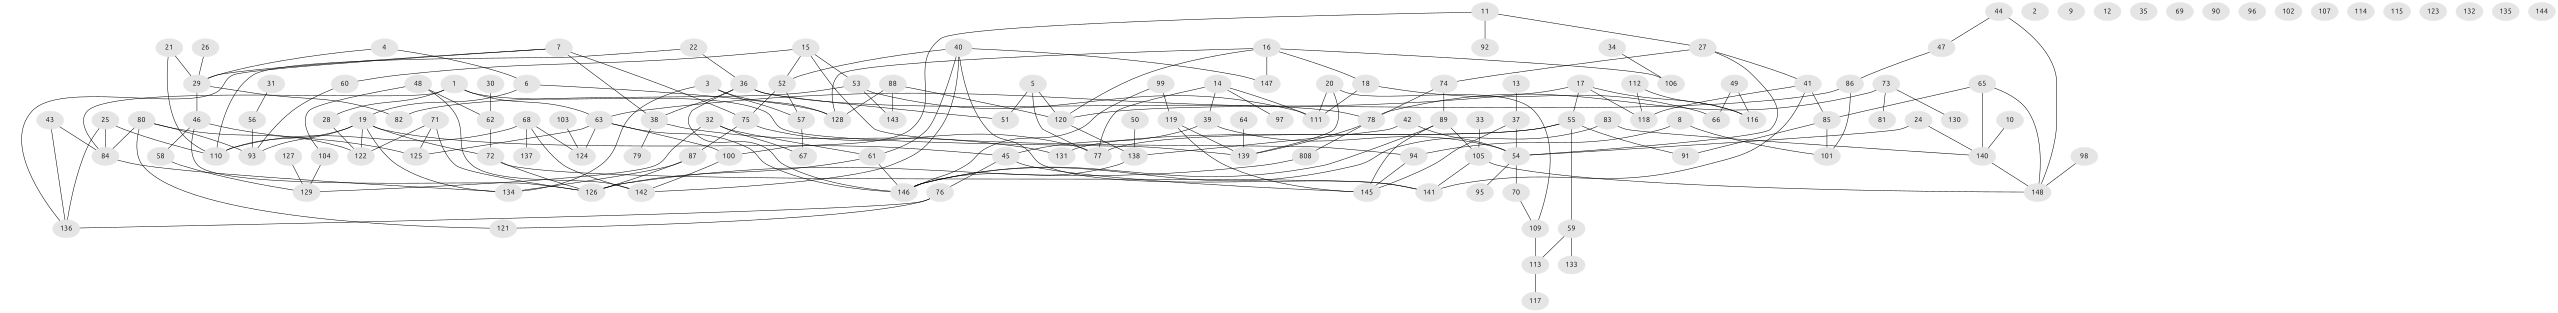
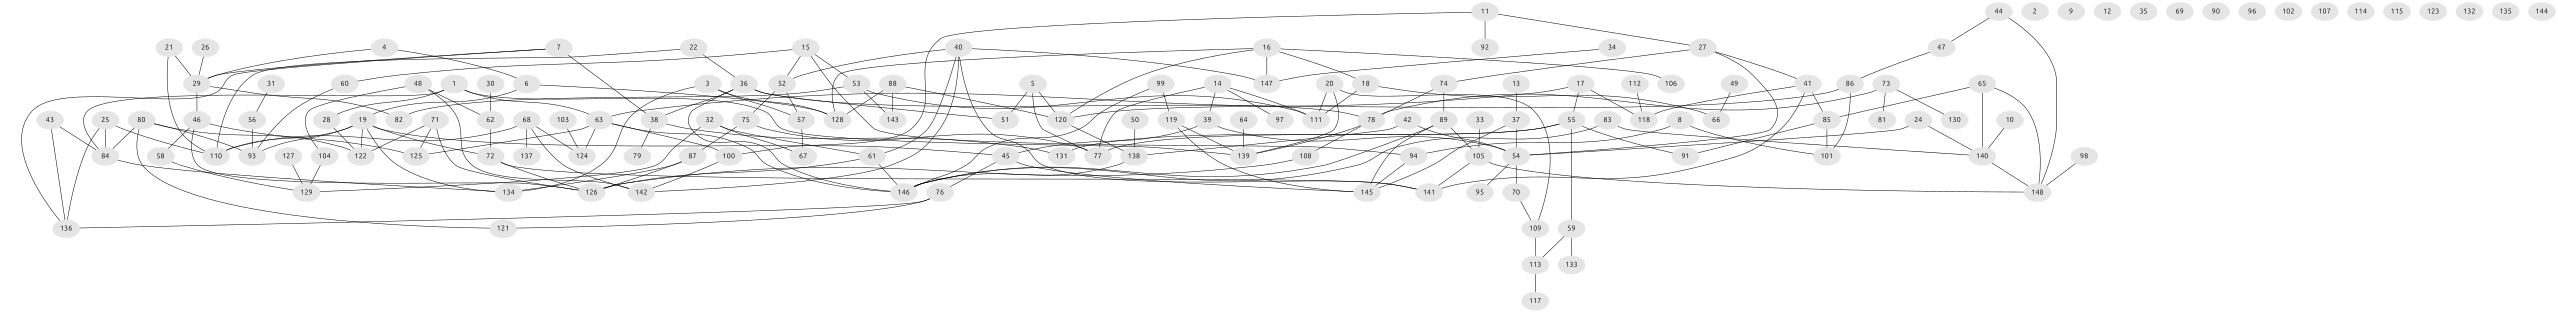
(1642, 66) -> (1439, 63)
(654, 82) -> none
(1753, 120) -> none
(1306, 156) -> (1306, 156)
